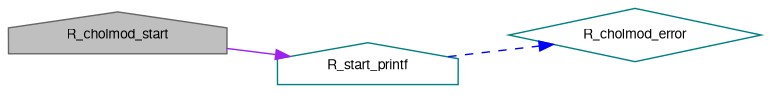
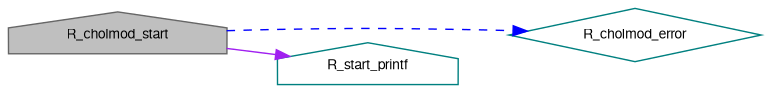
(494, 51) -> (370, 28)
